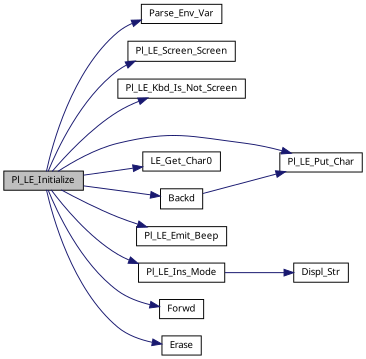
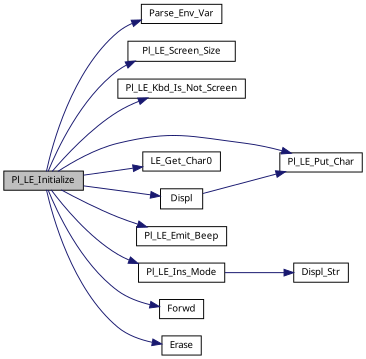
(182, 51) -> (182, 51)
(182, 199) -> (182, 199)
